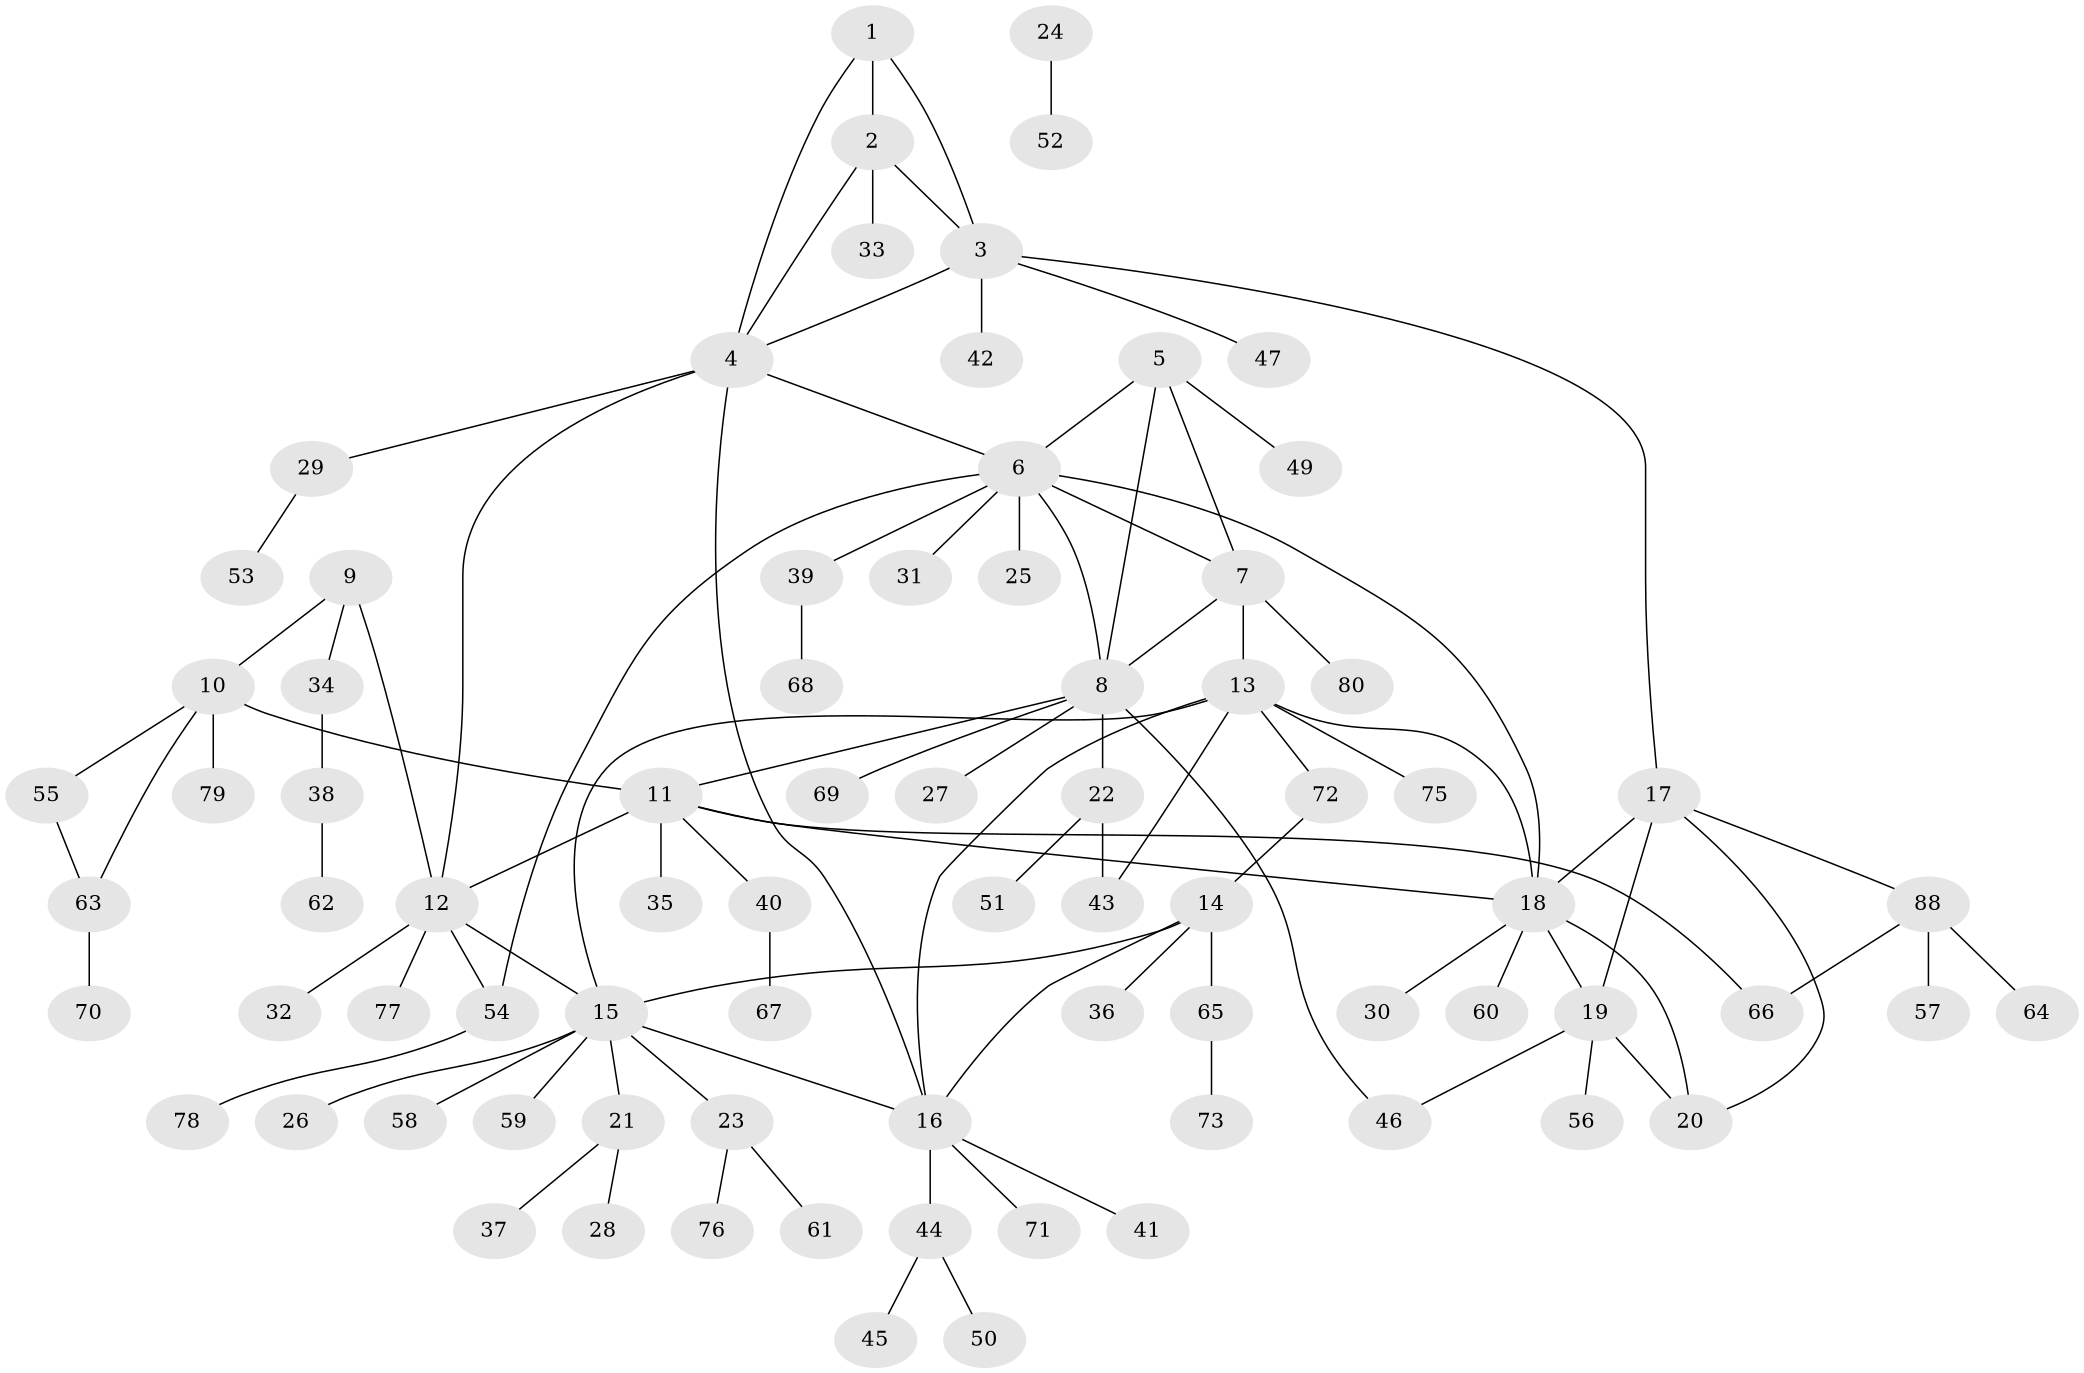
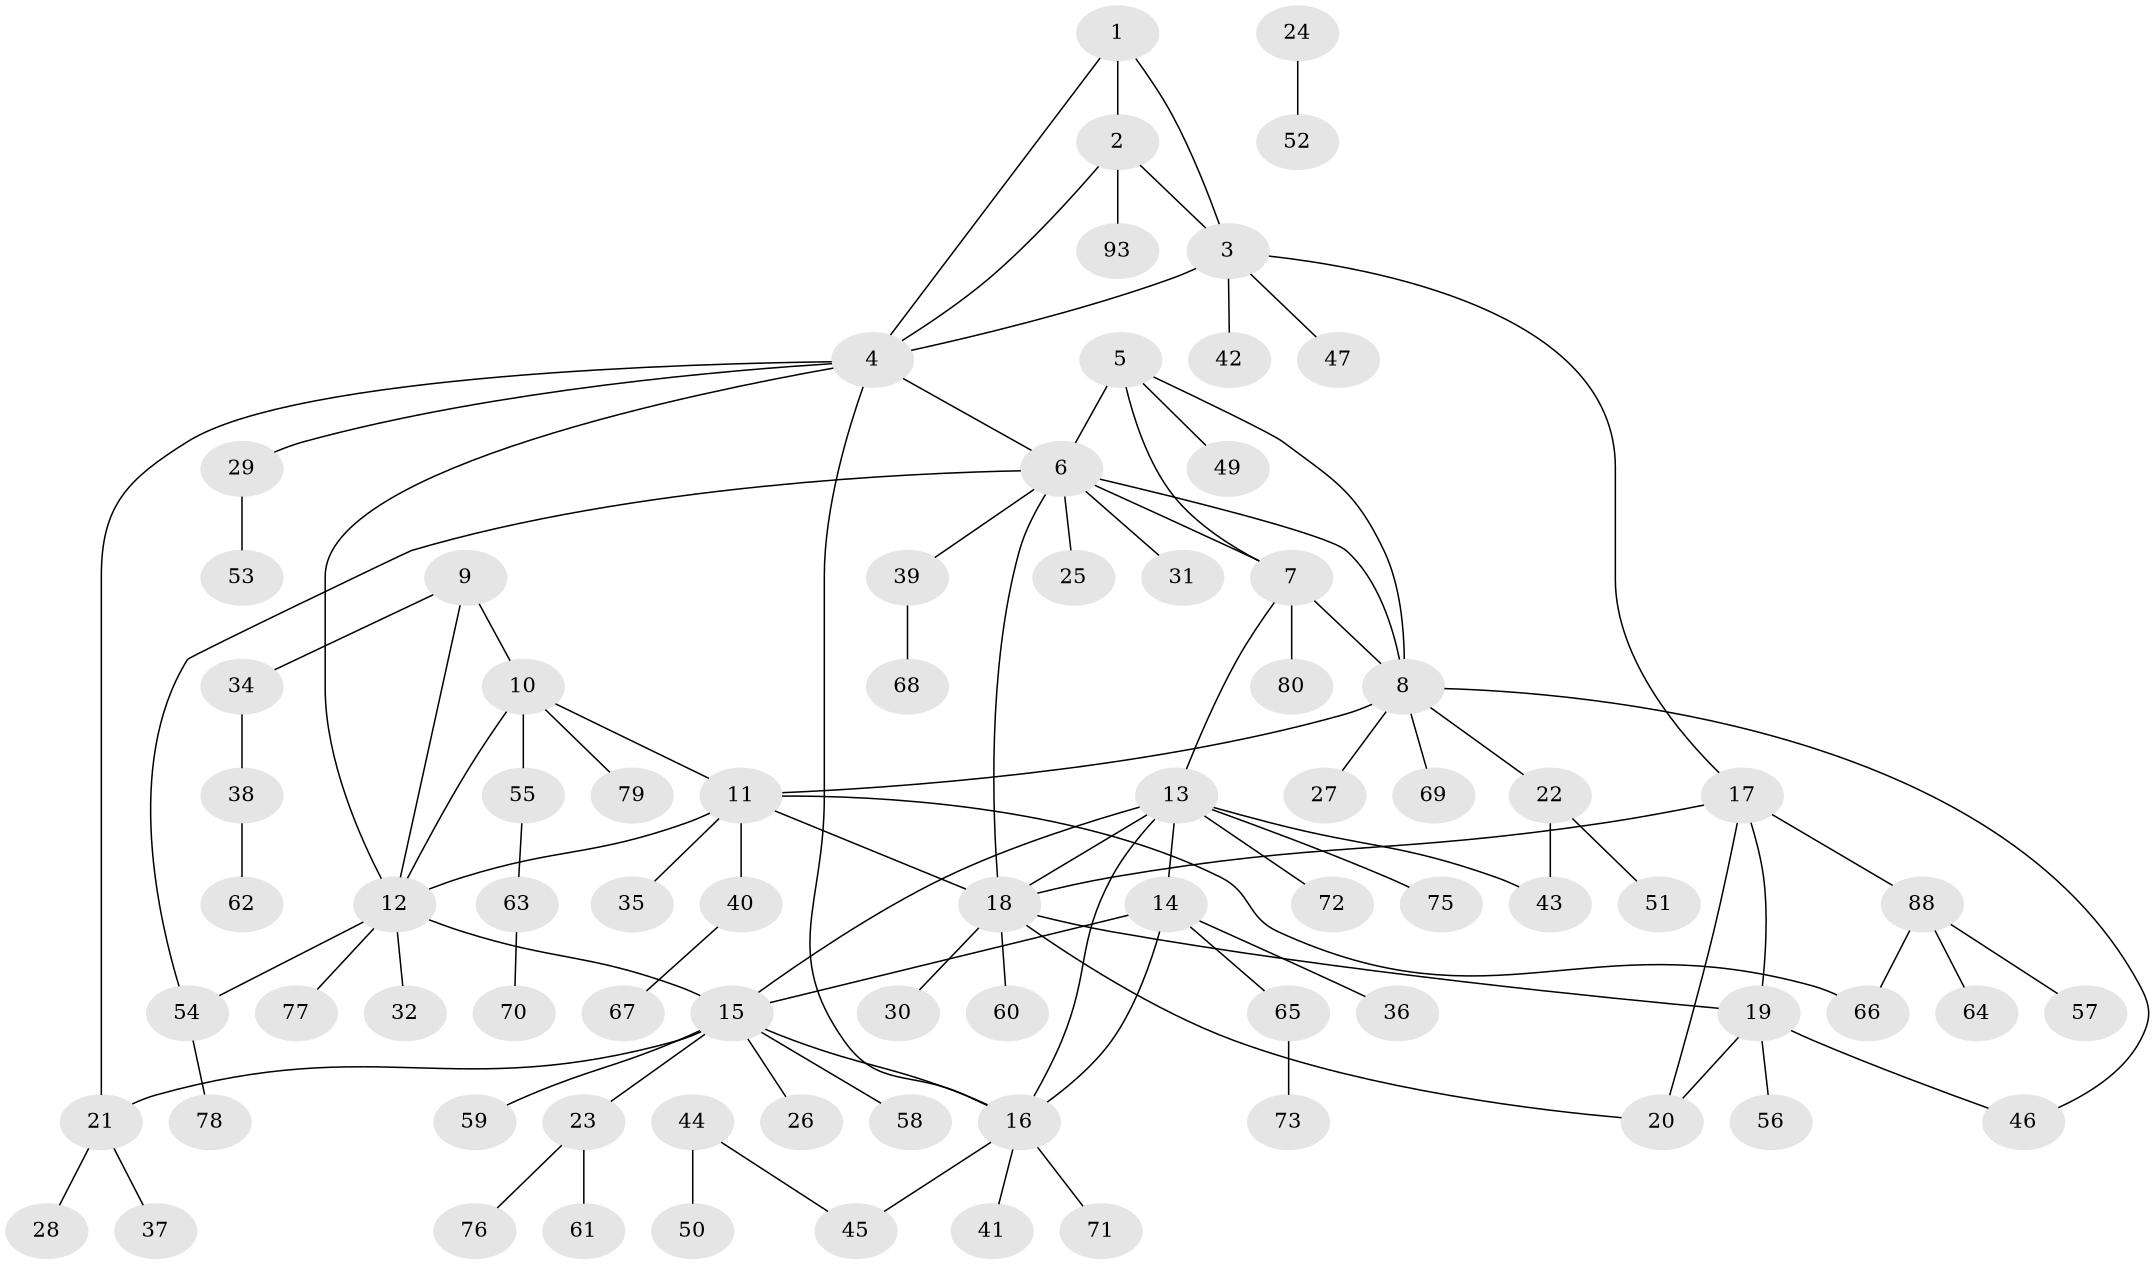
(873, 251) -> (1118, 251)
none -> (173, 451)
(145, 793) -> (454, 793)
(1269, 850) -> (1172, 846)
(930, 1177) -> (938, 1177)
